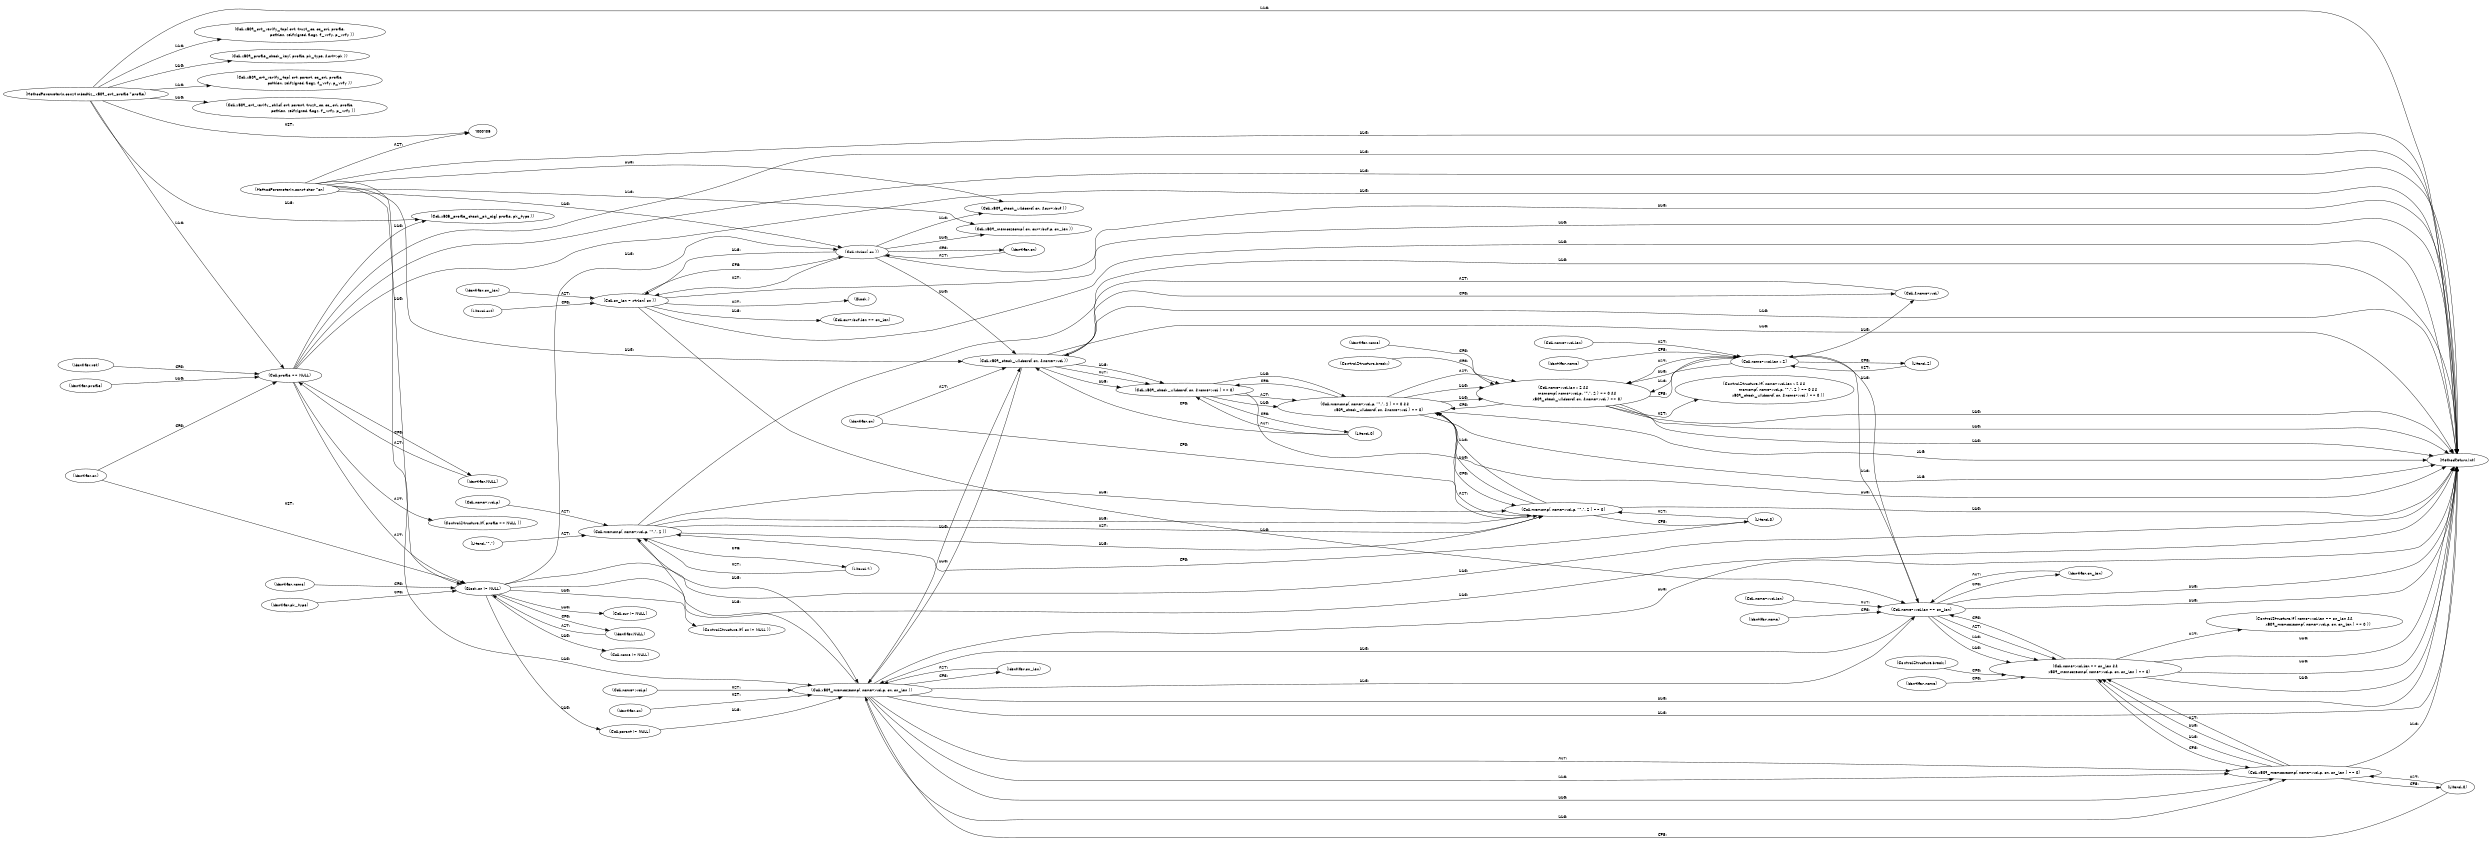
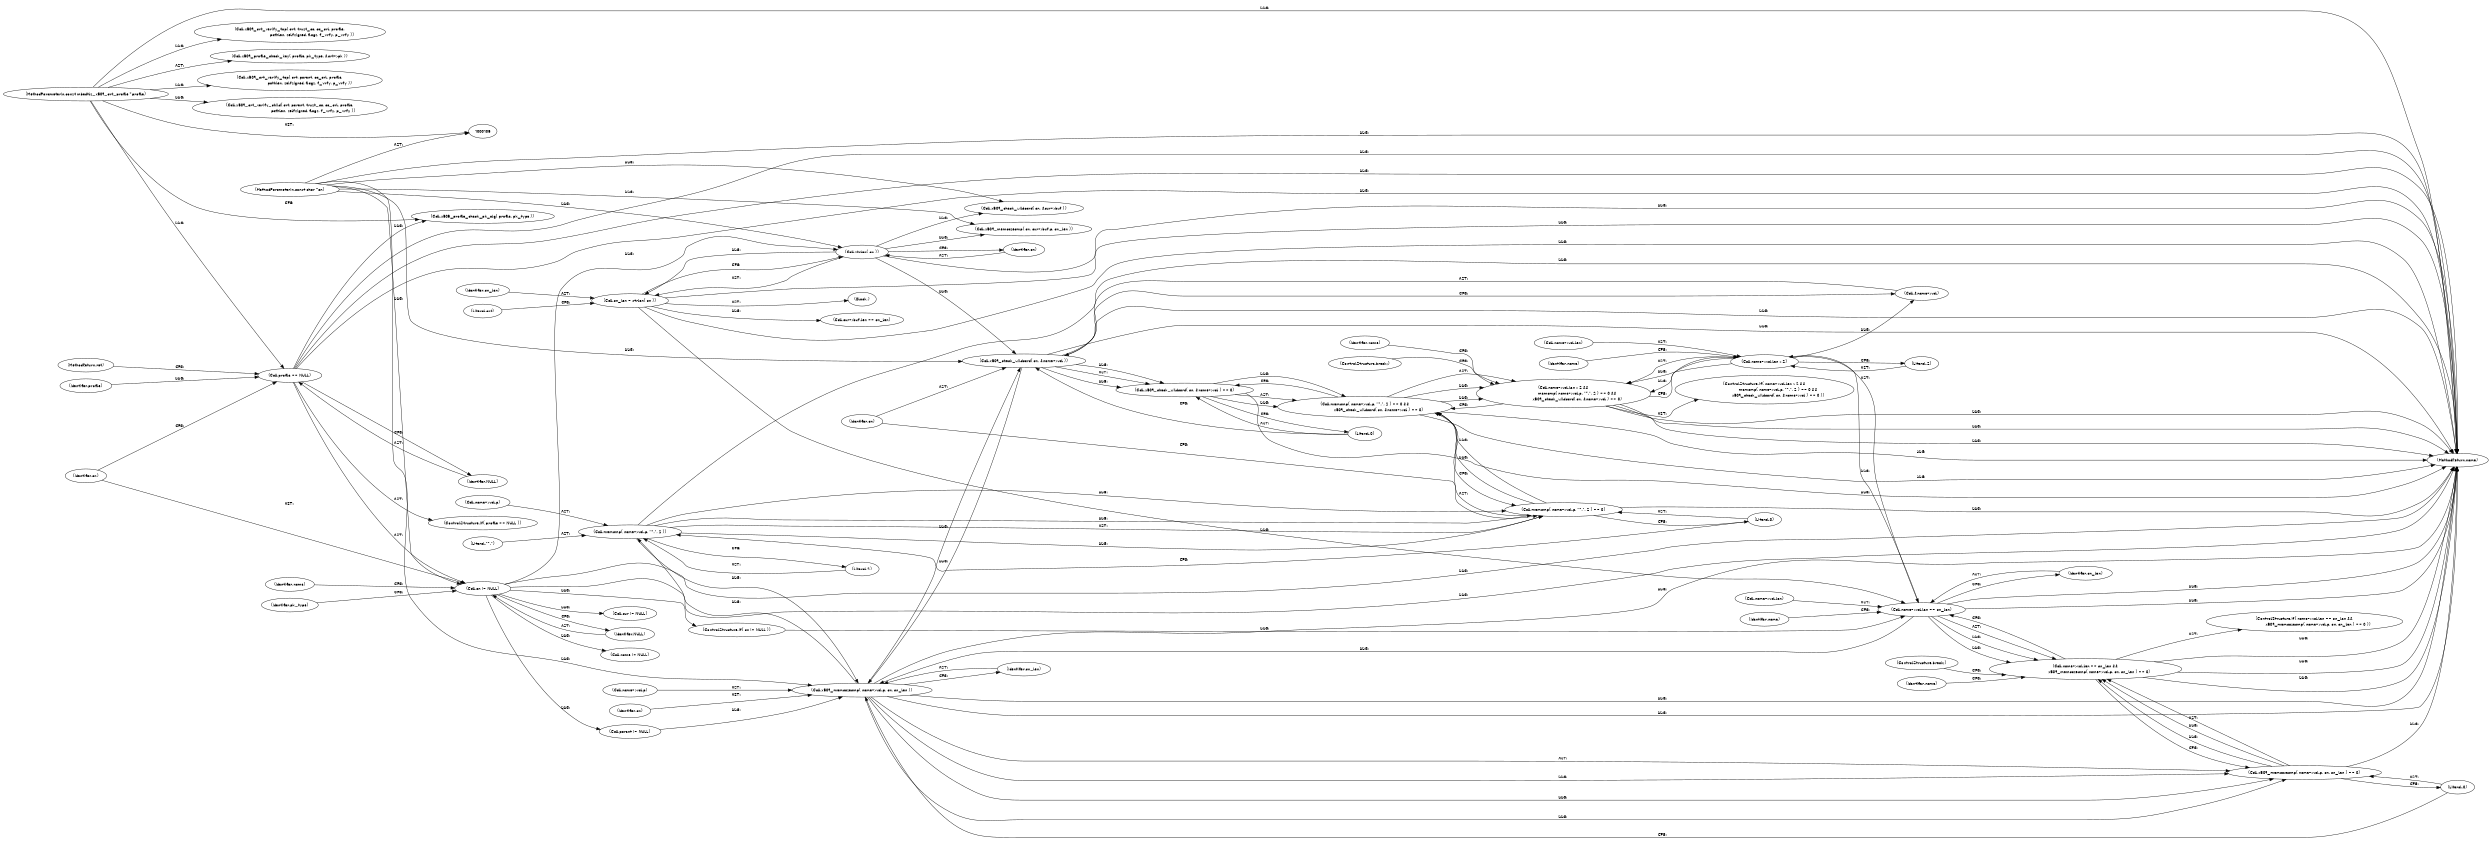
(180, 66) -> (180, 66)
(290, 203) -> (290, 203)
(86, 365) -> (86, 365)
(1866, 378) -> (1866, 378)
(2458, 460) -> (2458, 460)
(483, 589) -> (483, 589)
(1431, 684) -> (1344, 632)
